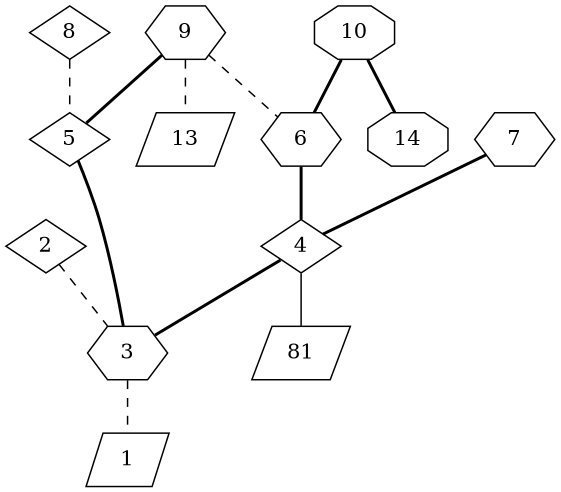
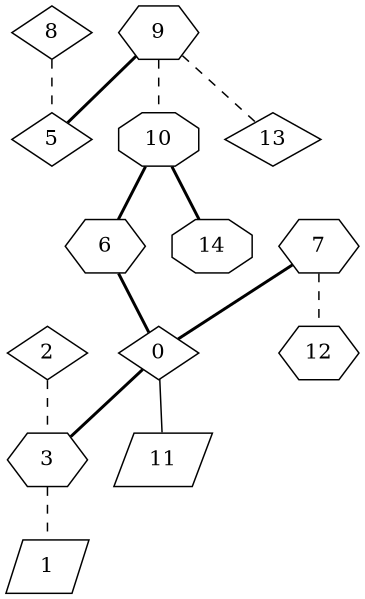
(243, 86) -> (159, 86)
(185, 139) -> (273, 139)
(105, 242) -> none
(301, 246) -> (159, 353)
(301, 353) -> (163, 460)
none -> (319, 353)
